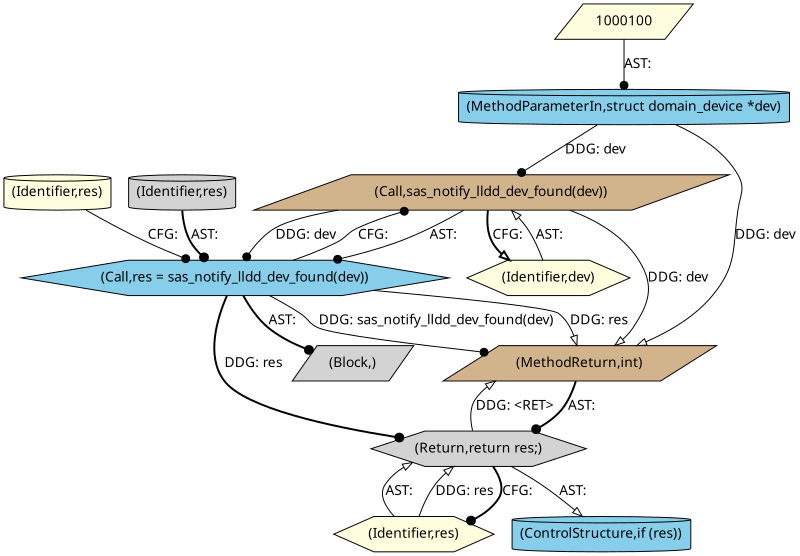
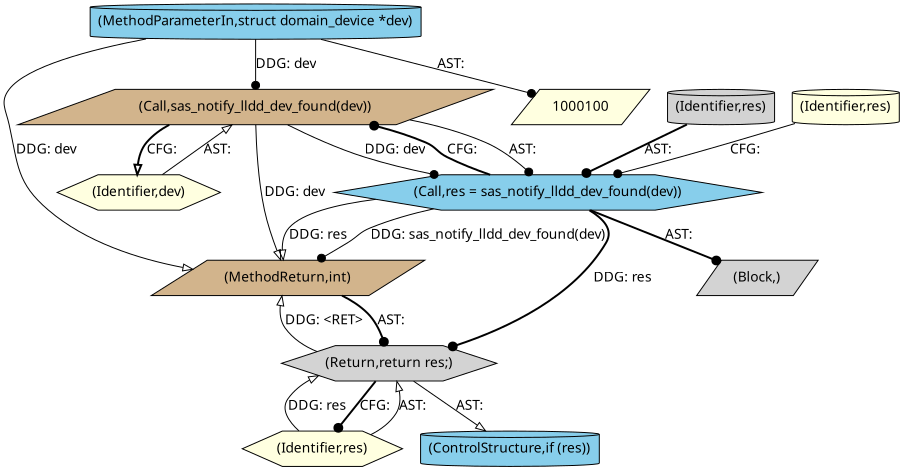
(624, 60) -> (424, 66)
(347, 235) -> (435, 148)
